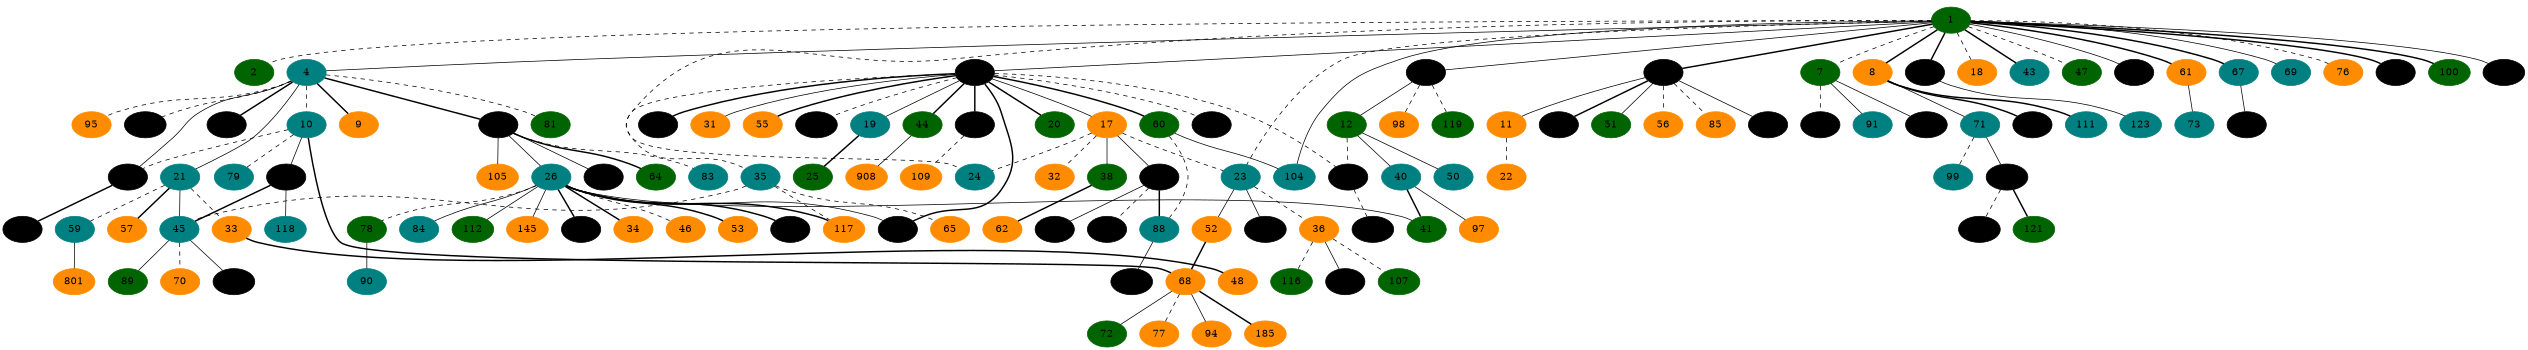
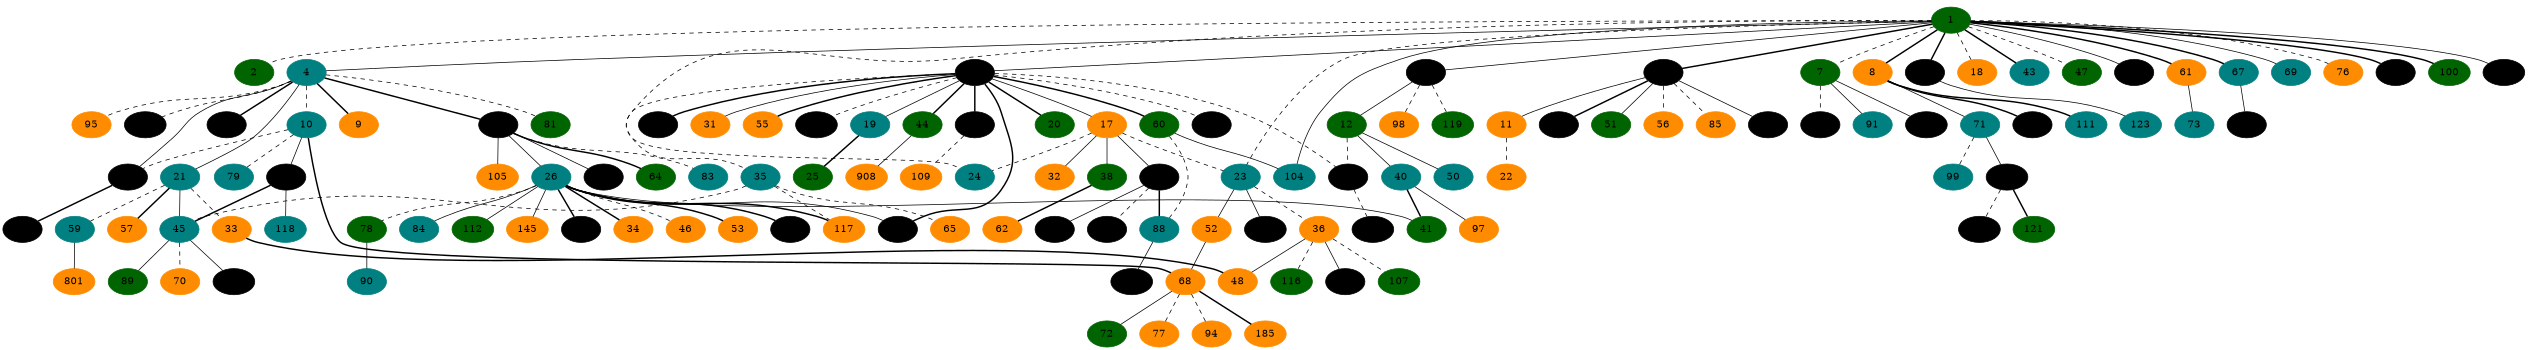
(1081, 151) -> (1081, 151)
none -> (1278, 255)
(1199, 256) -> (1199, 256)
(1199, 308) -> (1199, 308)
